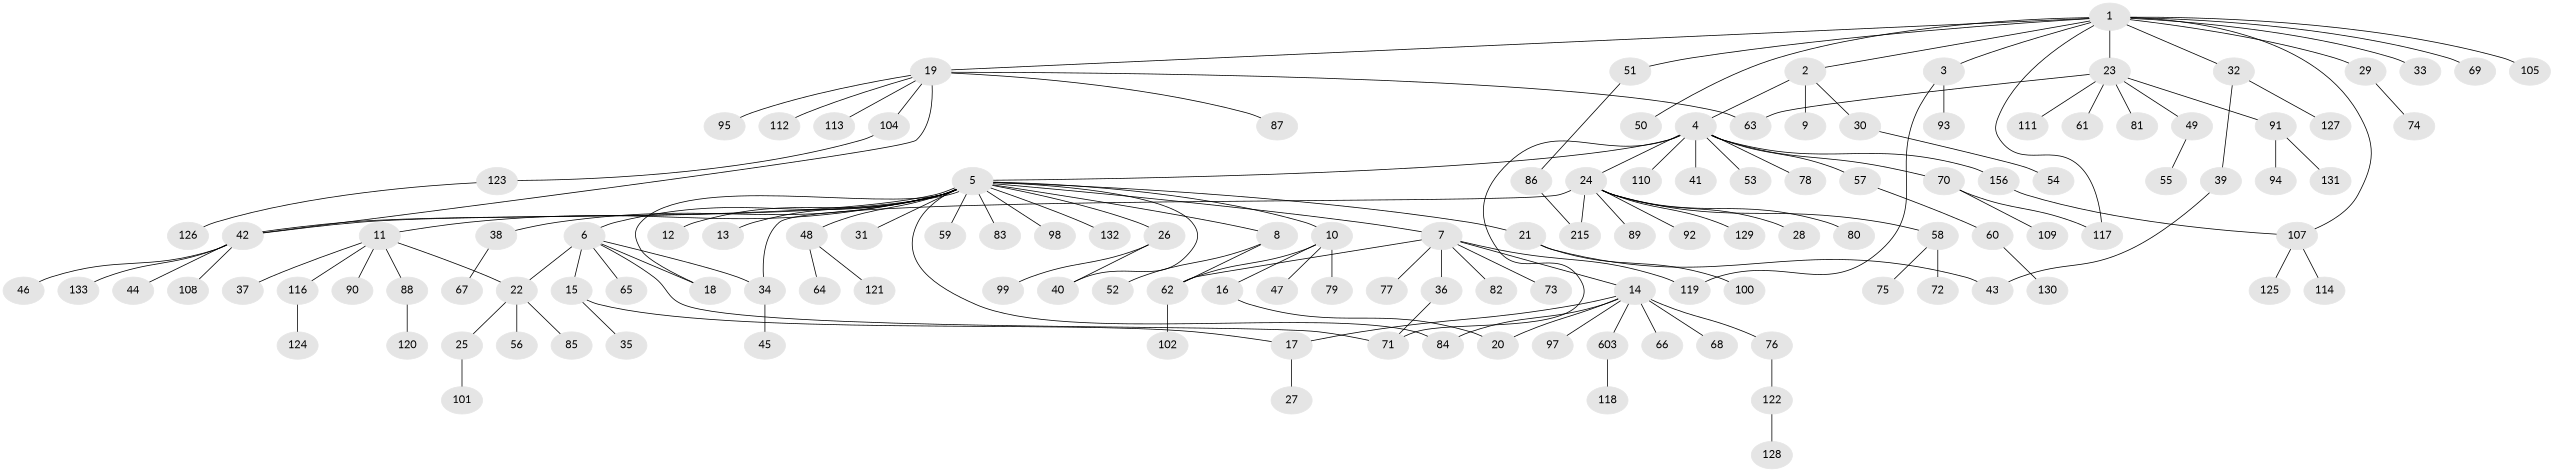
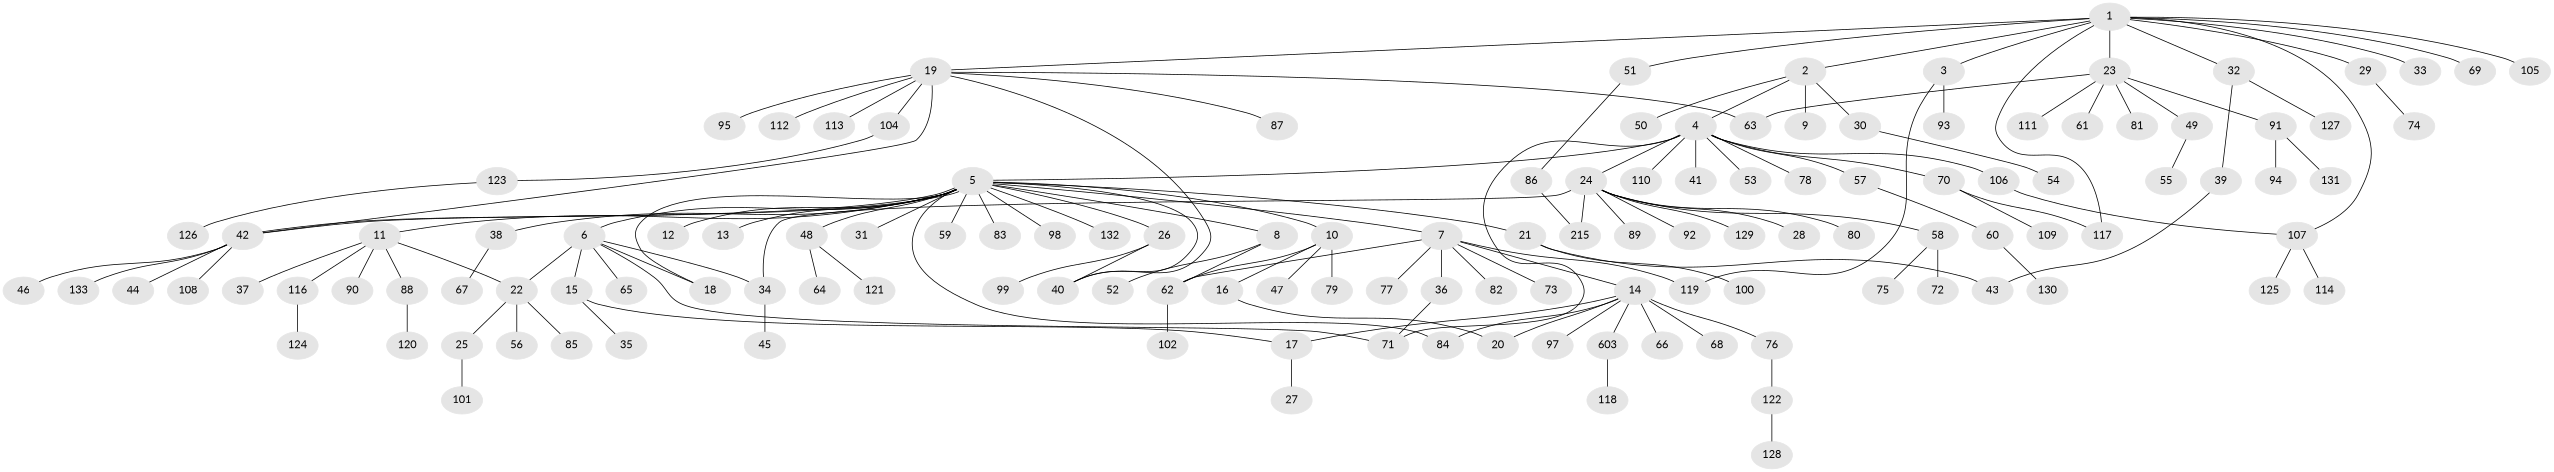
(1821, 47) -> (1721, 95)
none -> (1154, 165)
(1999, 181) -> (1999, 181)
